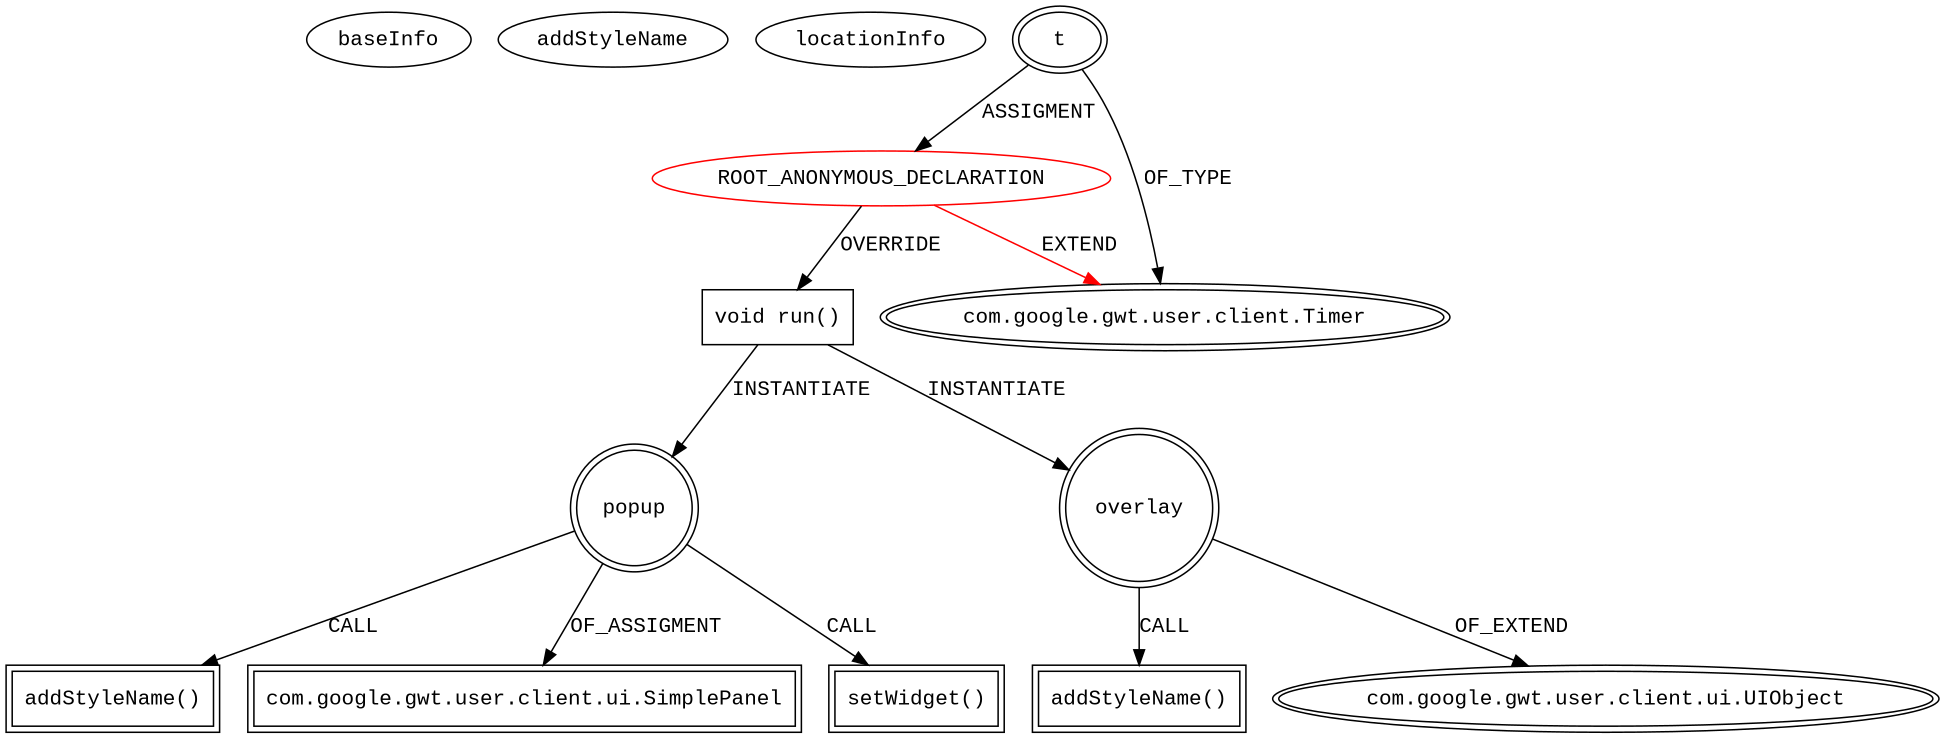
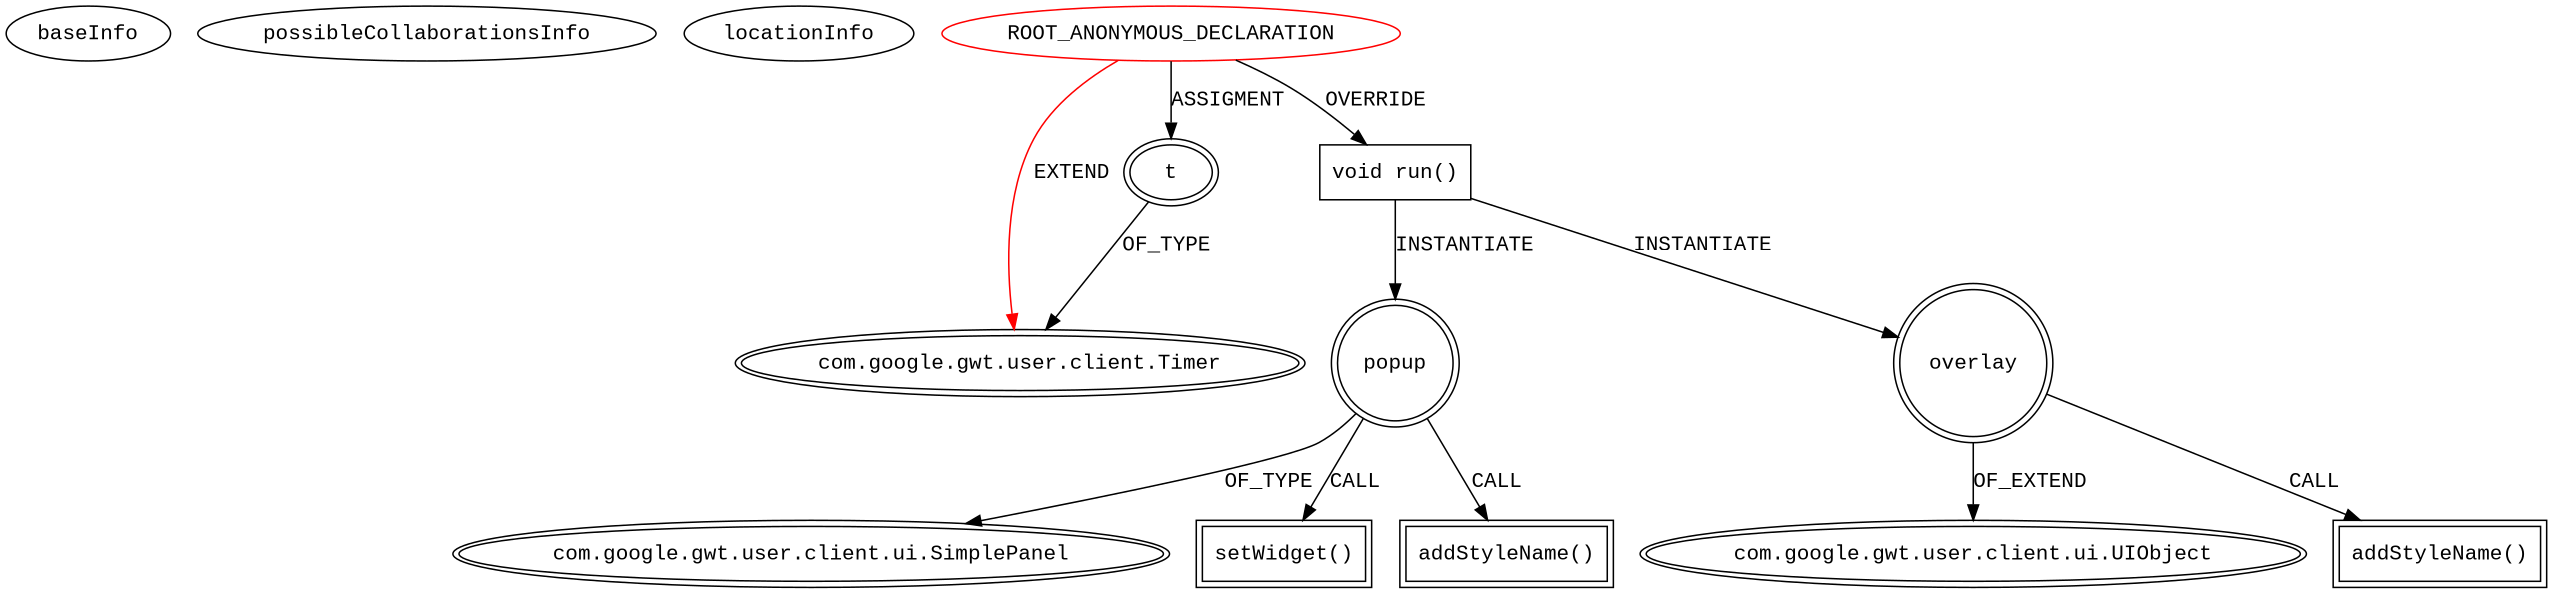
(613, 40) -> (427, 34)
(978, 103) -> (1171, 92)
(647, 626) -> (1269, 481)
(525, 699) -> (811, 554)
